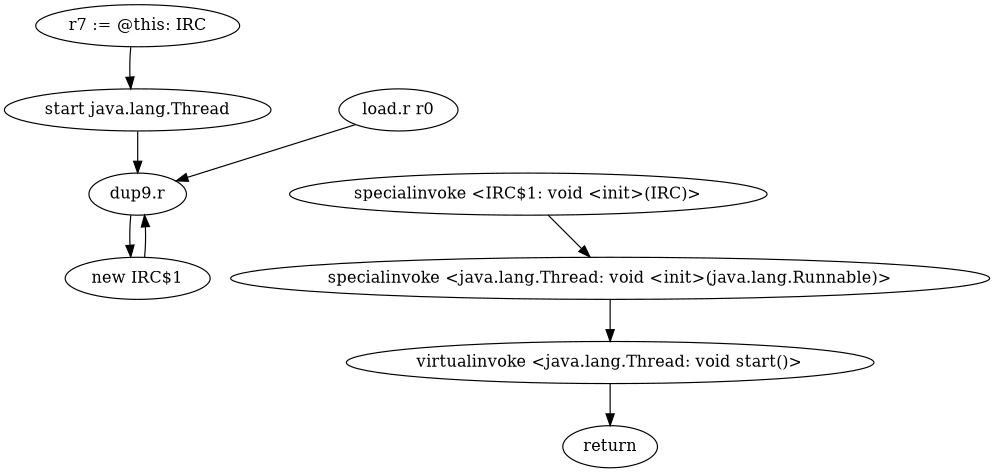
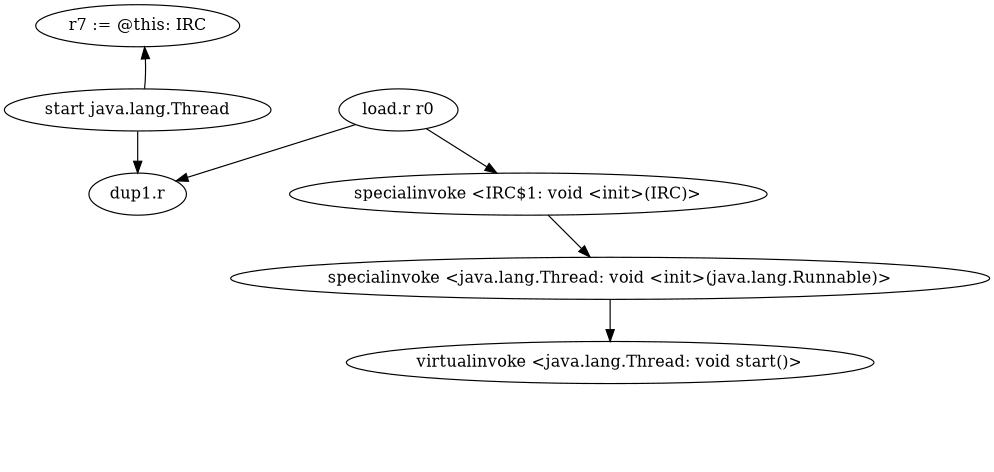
(130, 62) -> (146, 74)
none -> (457, 148)
(138, 194) -> (138, 194)
(138, 278) -> none
(610, 447) -> none
